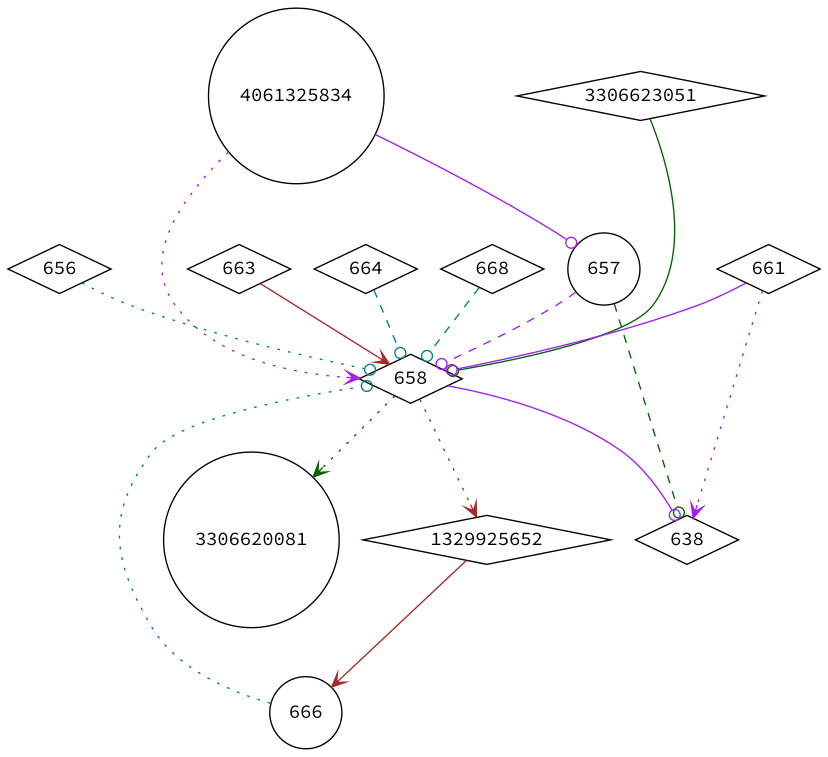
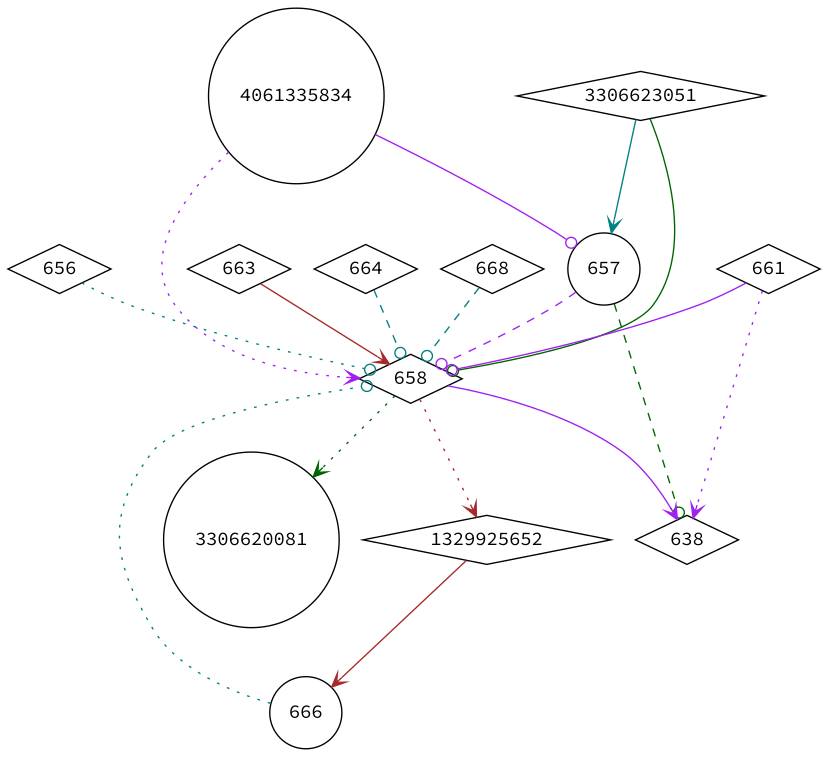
(296, 96) -> (296, 96)
none -> (625, 170)
(574, 424) -> (574, 424)
